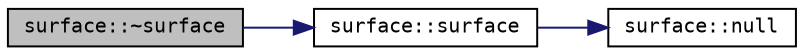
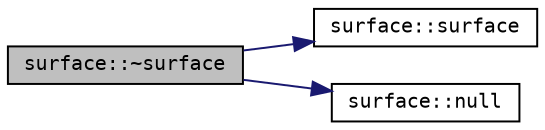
(563, 28) -> (278, 84)
